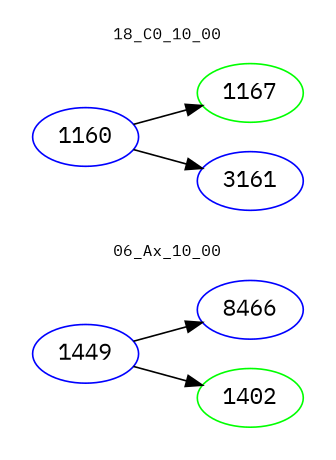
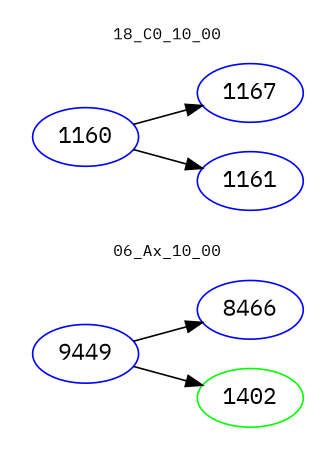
(250, 93) -> (250, 93)
(250, 181) -> (250, 181)
(86, 354) -> (86, 354)
